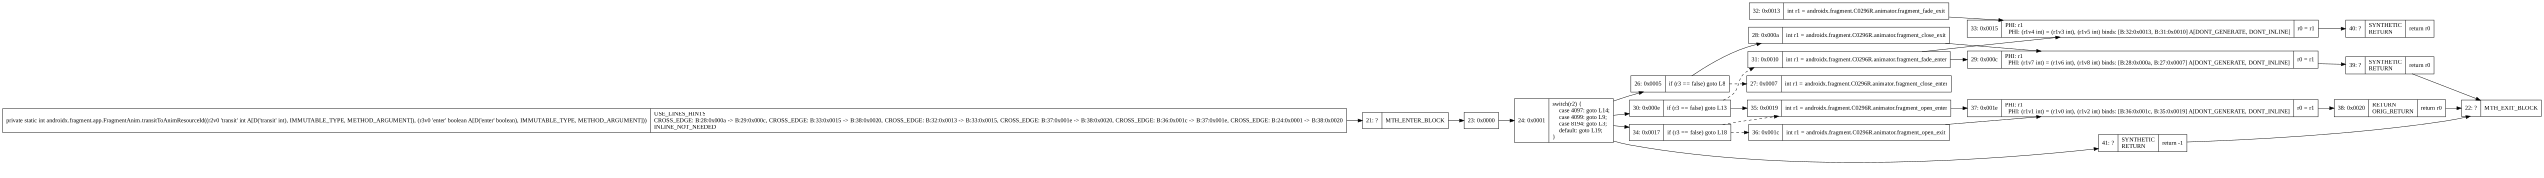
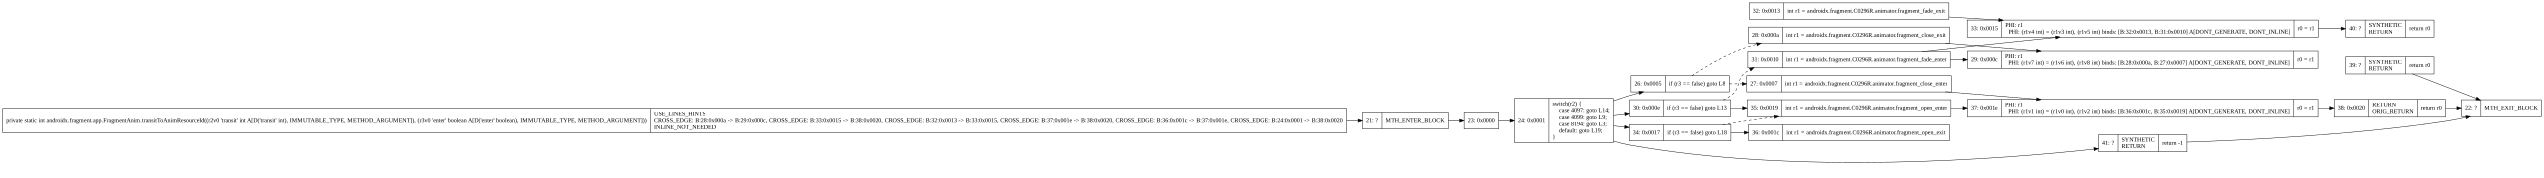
(1723, 57) -> (1723, 57)
(2330, 64) -> none
(1991, 121) -> (1991, 96)
(1738, 132) -> (1738, 132)
